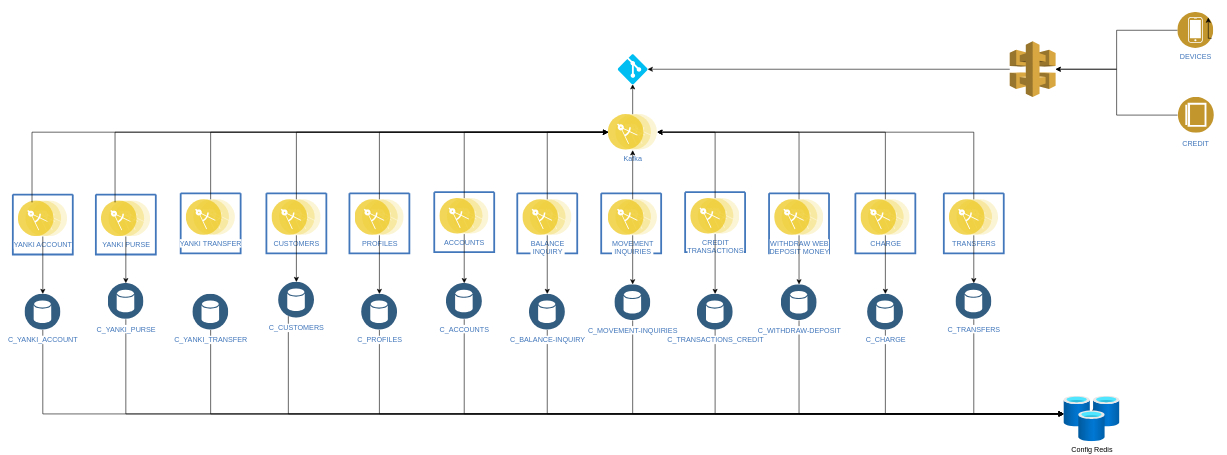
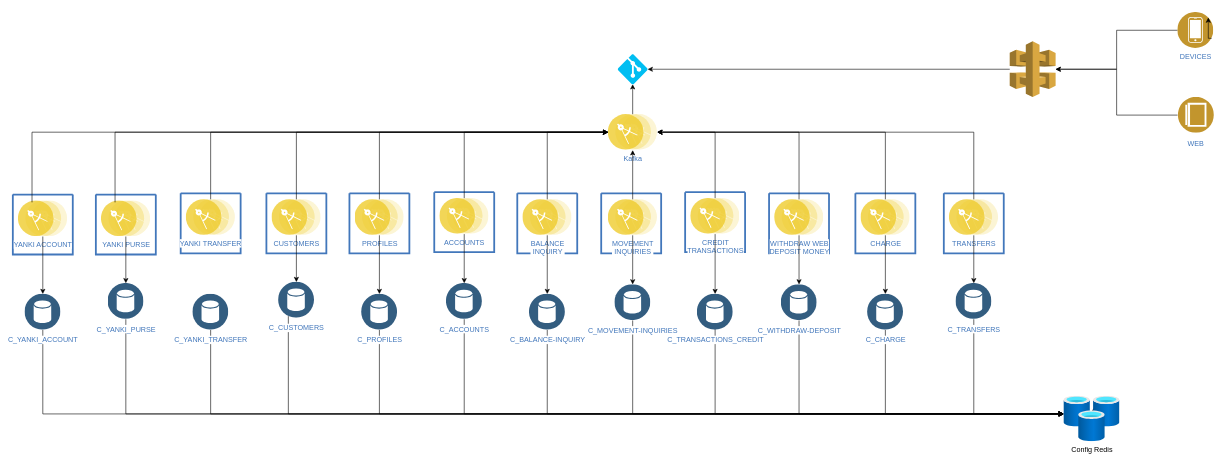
(1196, 144) -> (1196, 144)
